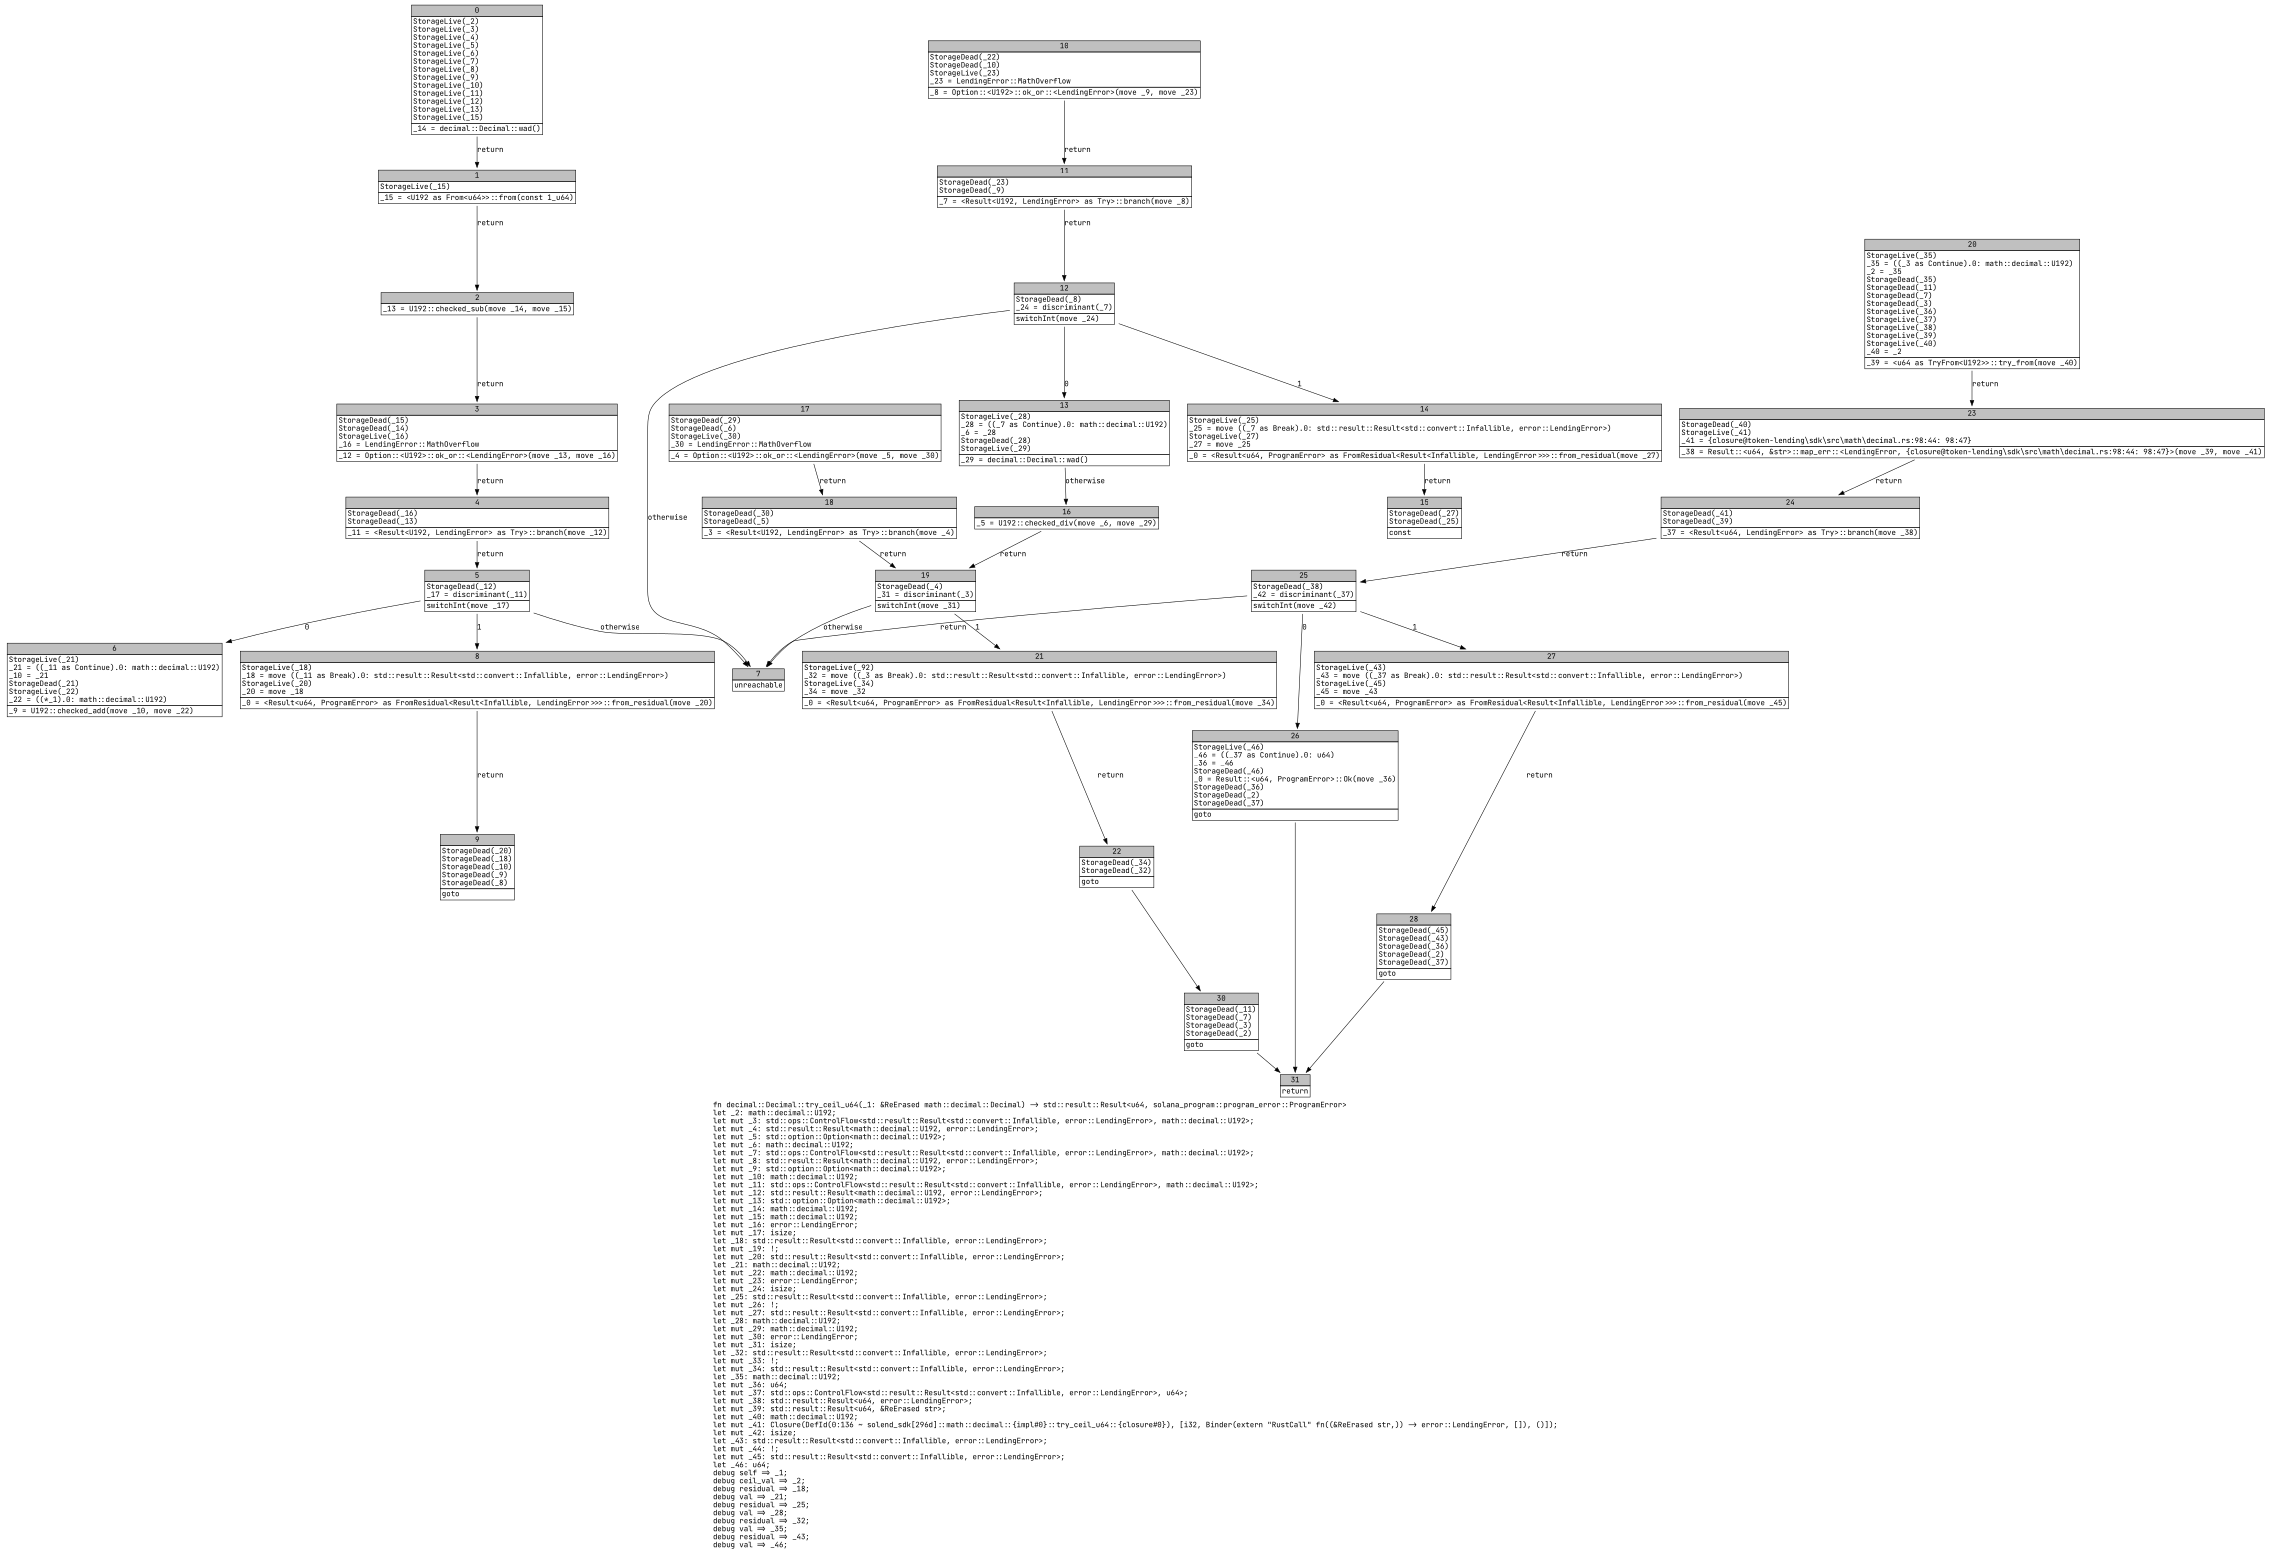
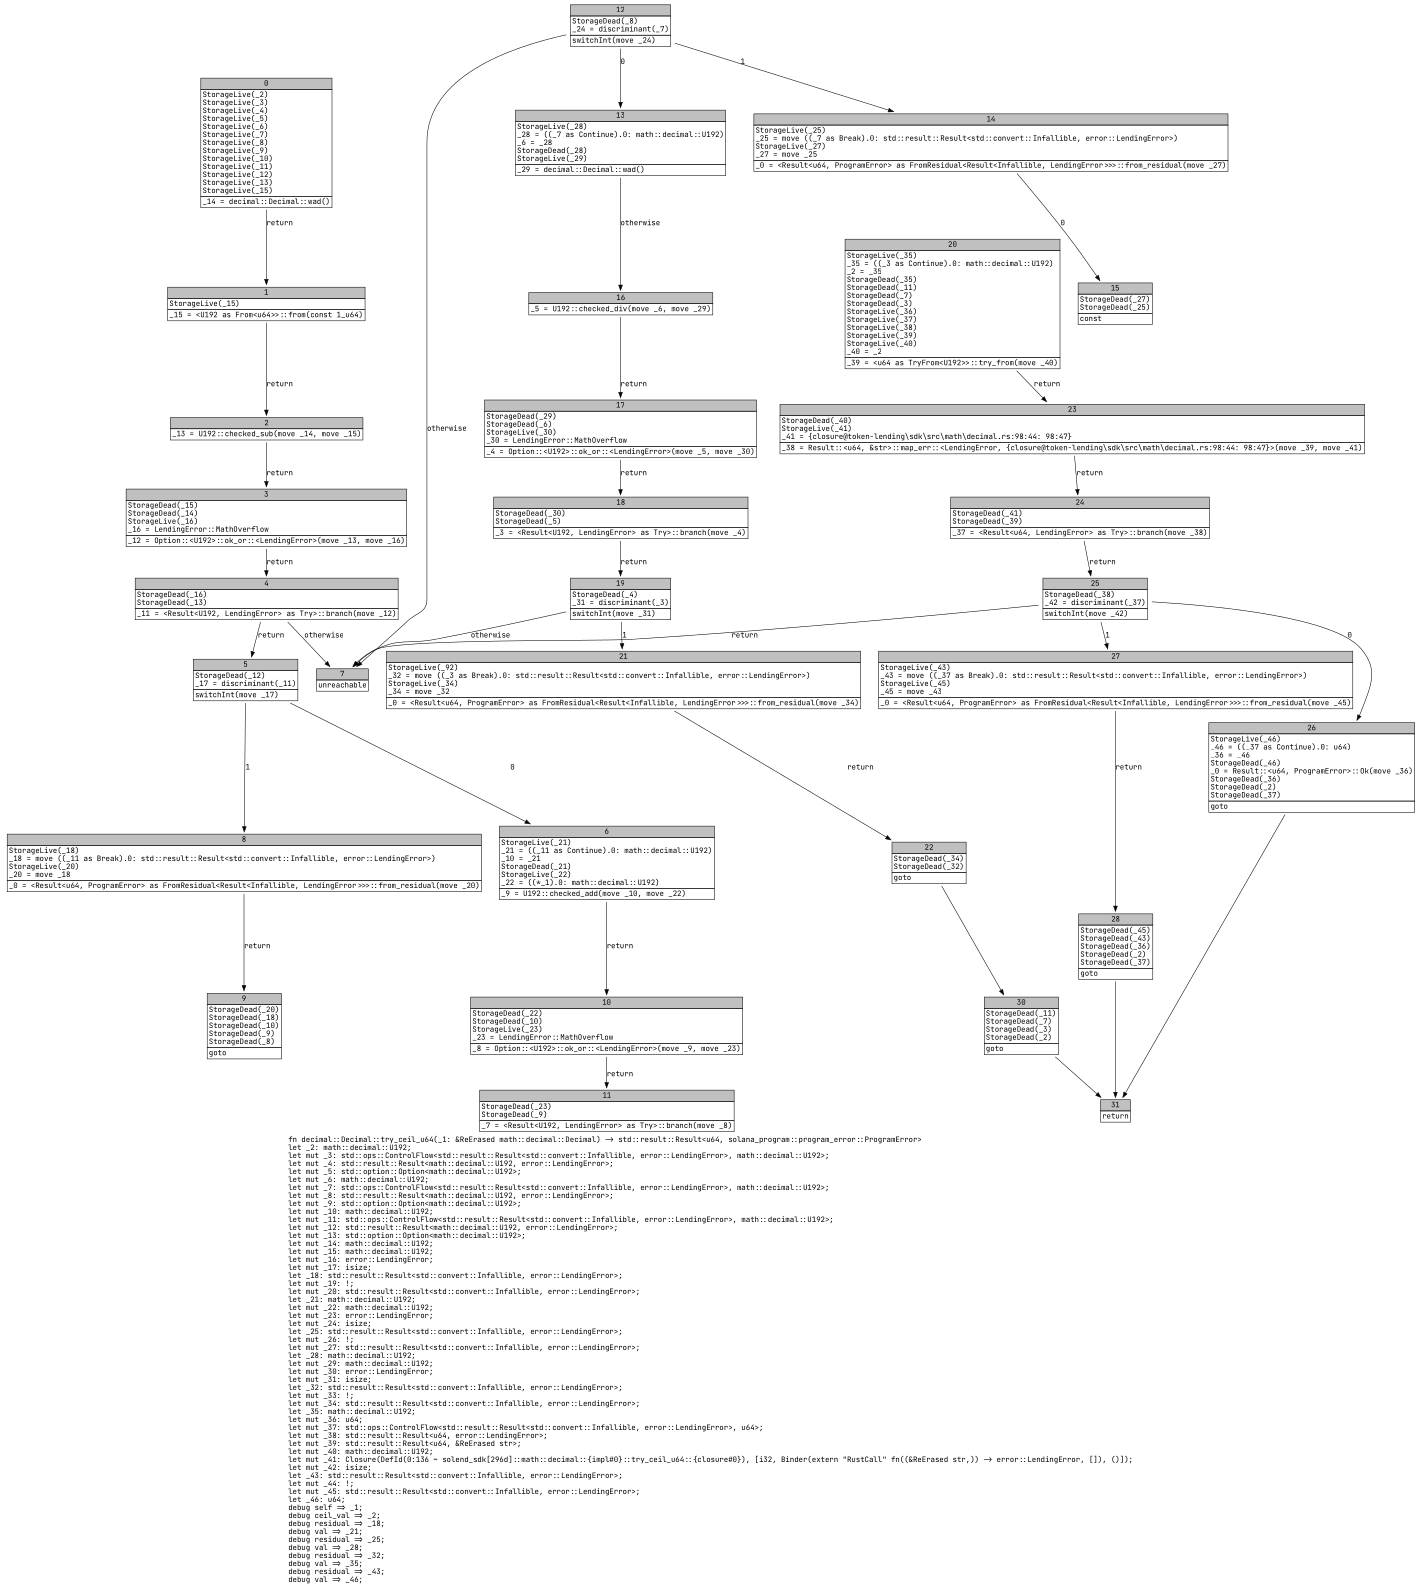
(1064, 243) -> none
(1438, 481) -> (1063, 223)
(1008, 548) -> (621, 355)
(644, 634) -> (307, 642)
none -> (607, 946)
